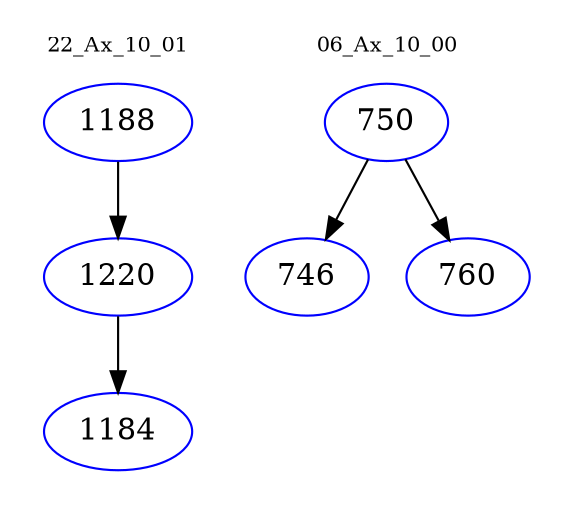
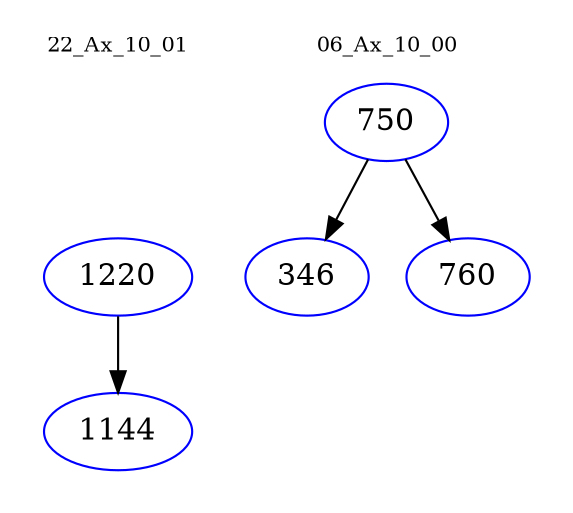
(118, 122) -> none
(307, 277) -> (307, 277)
(118, 432) -> (118, 432)
